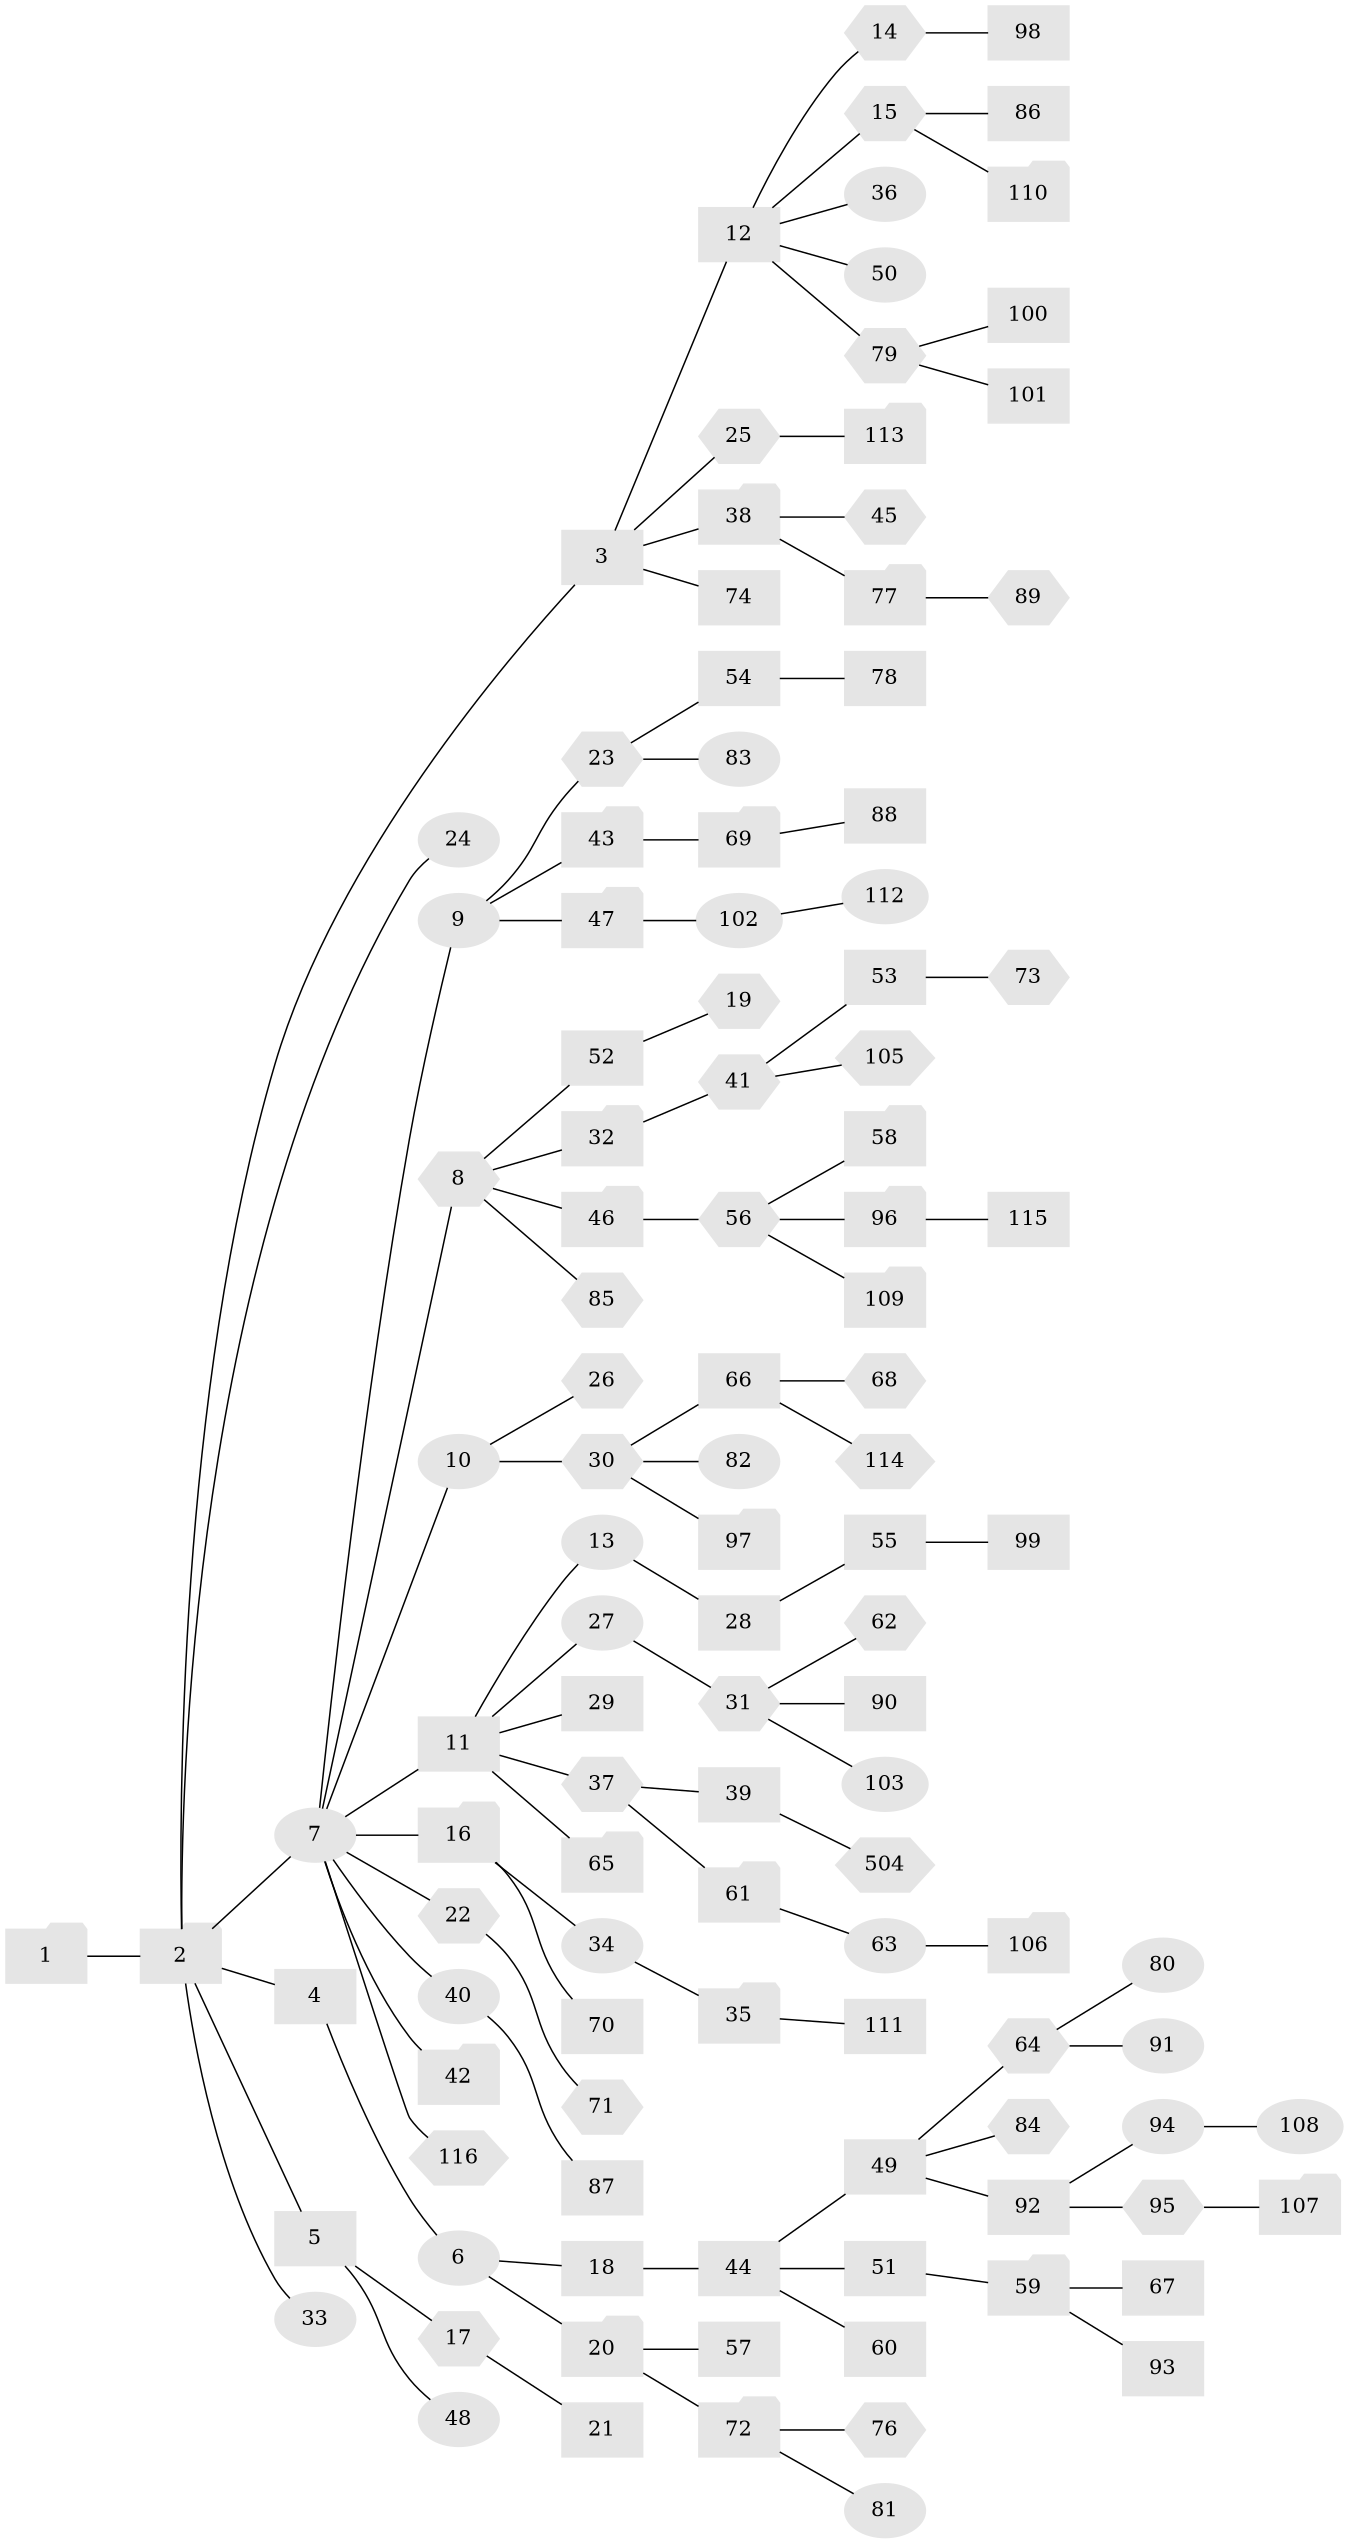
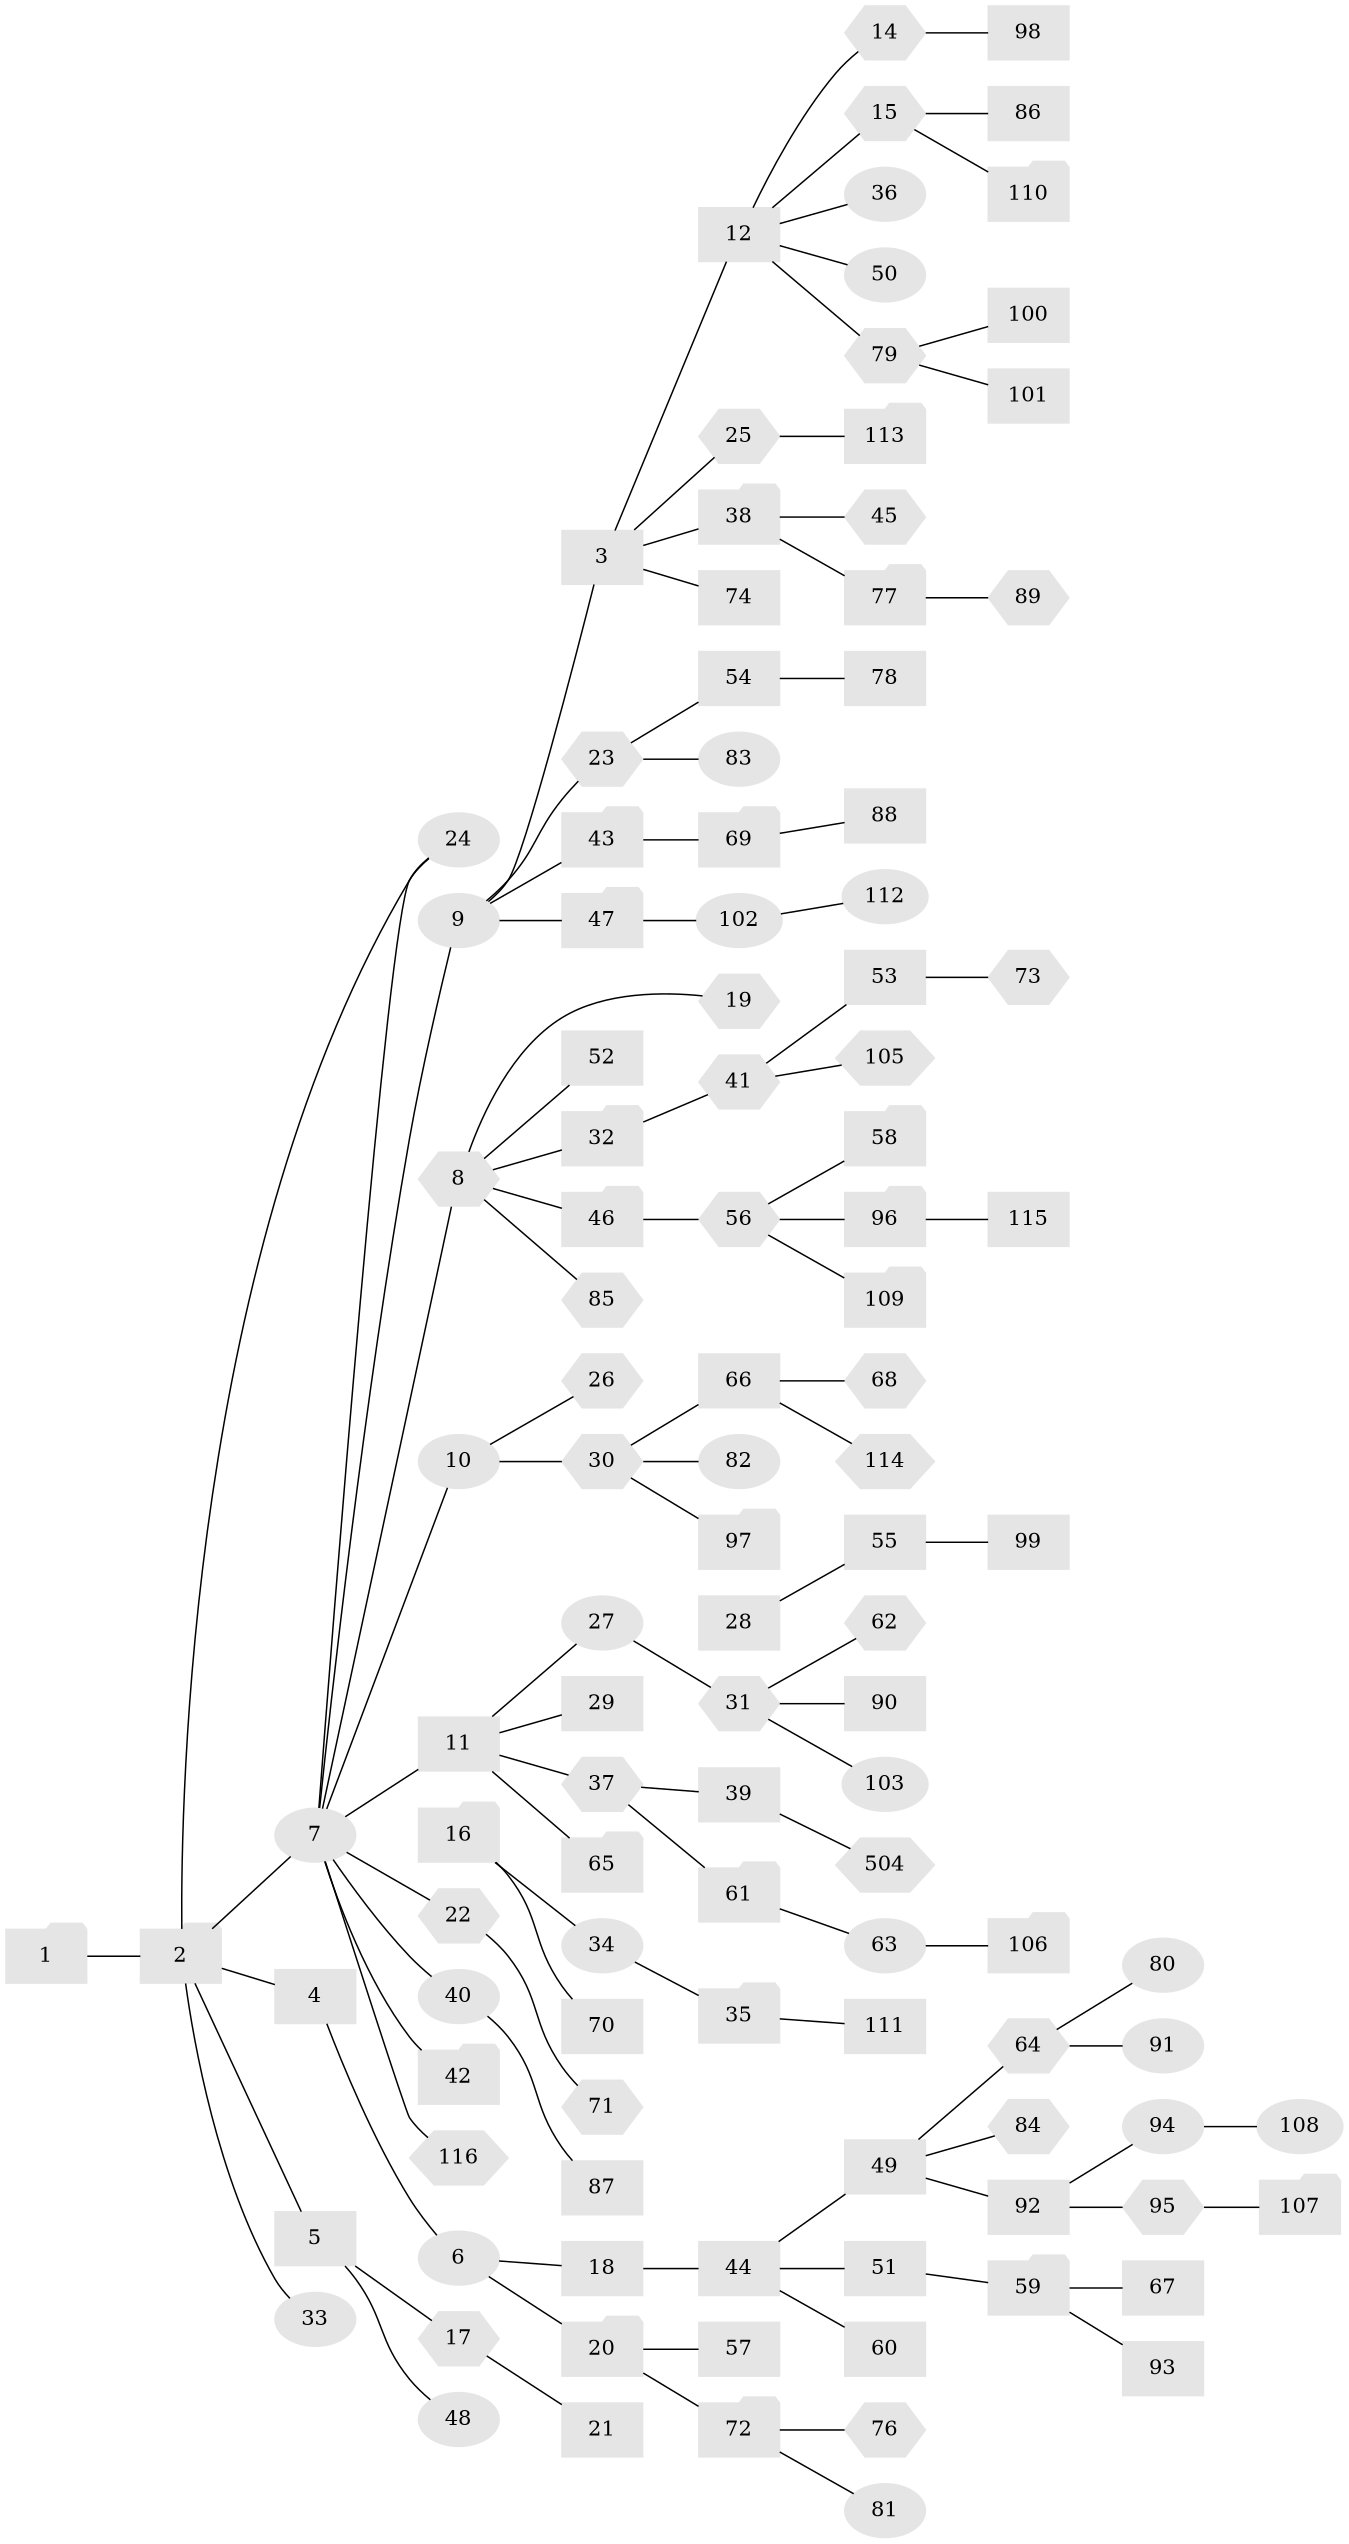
(676, 1028) -> (553, 1024)
(239, 1211) -> (551, 748)
(602, 1542) -> none
(387, 1835) -> (358, 1328)
